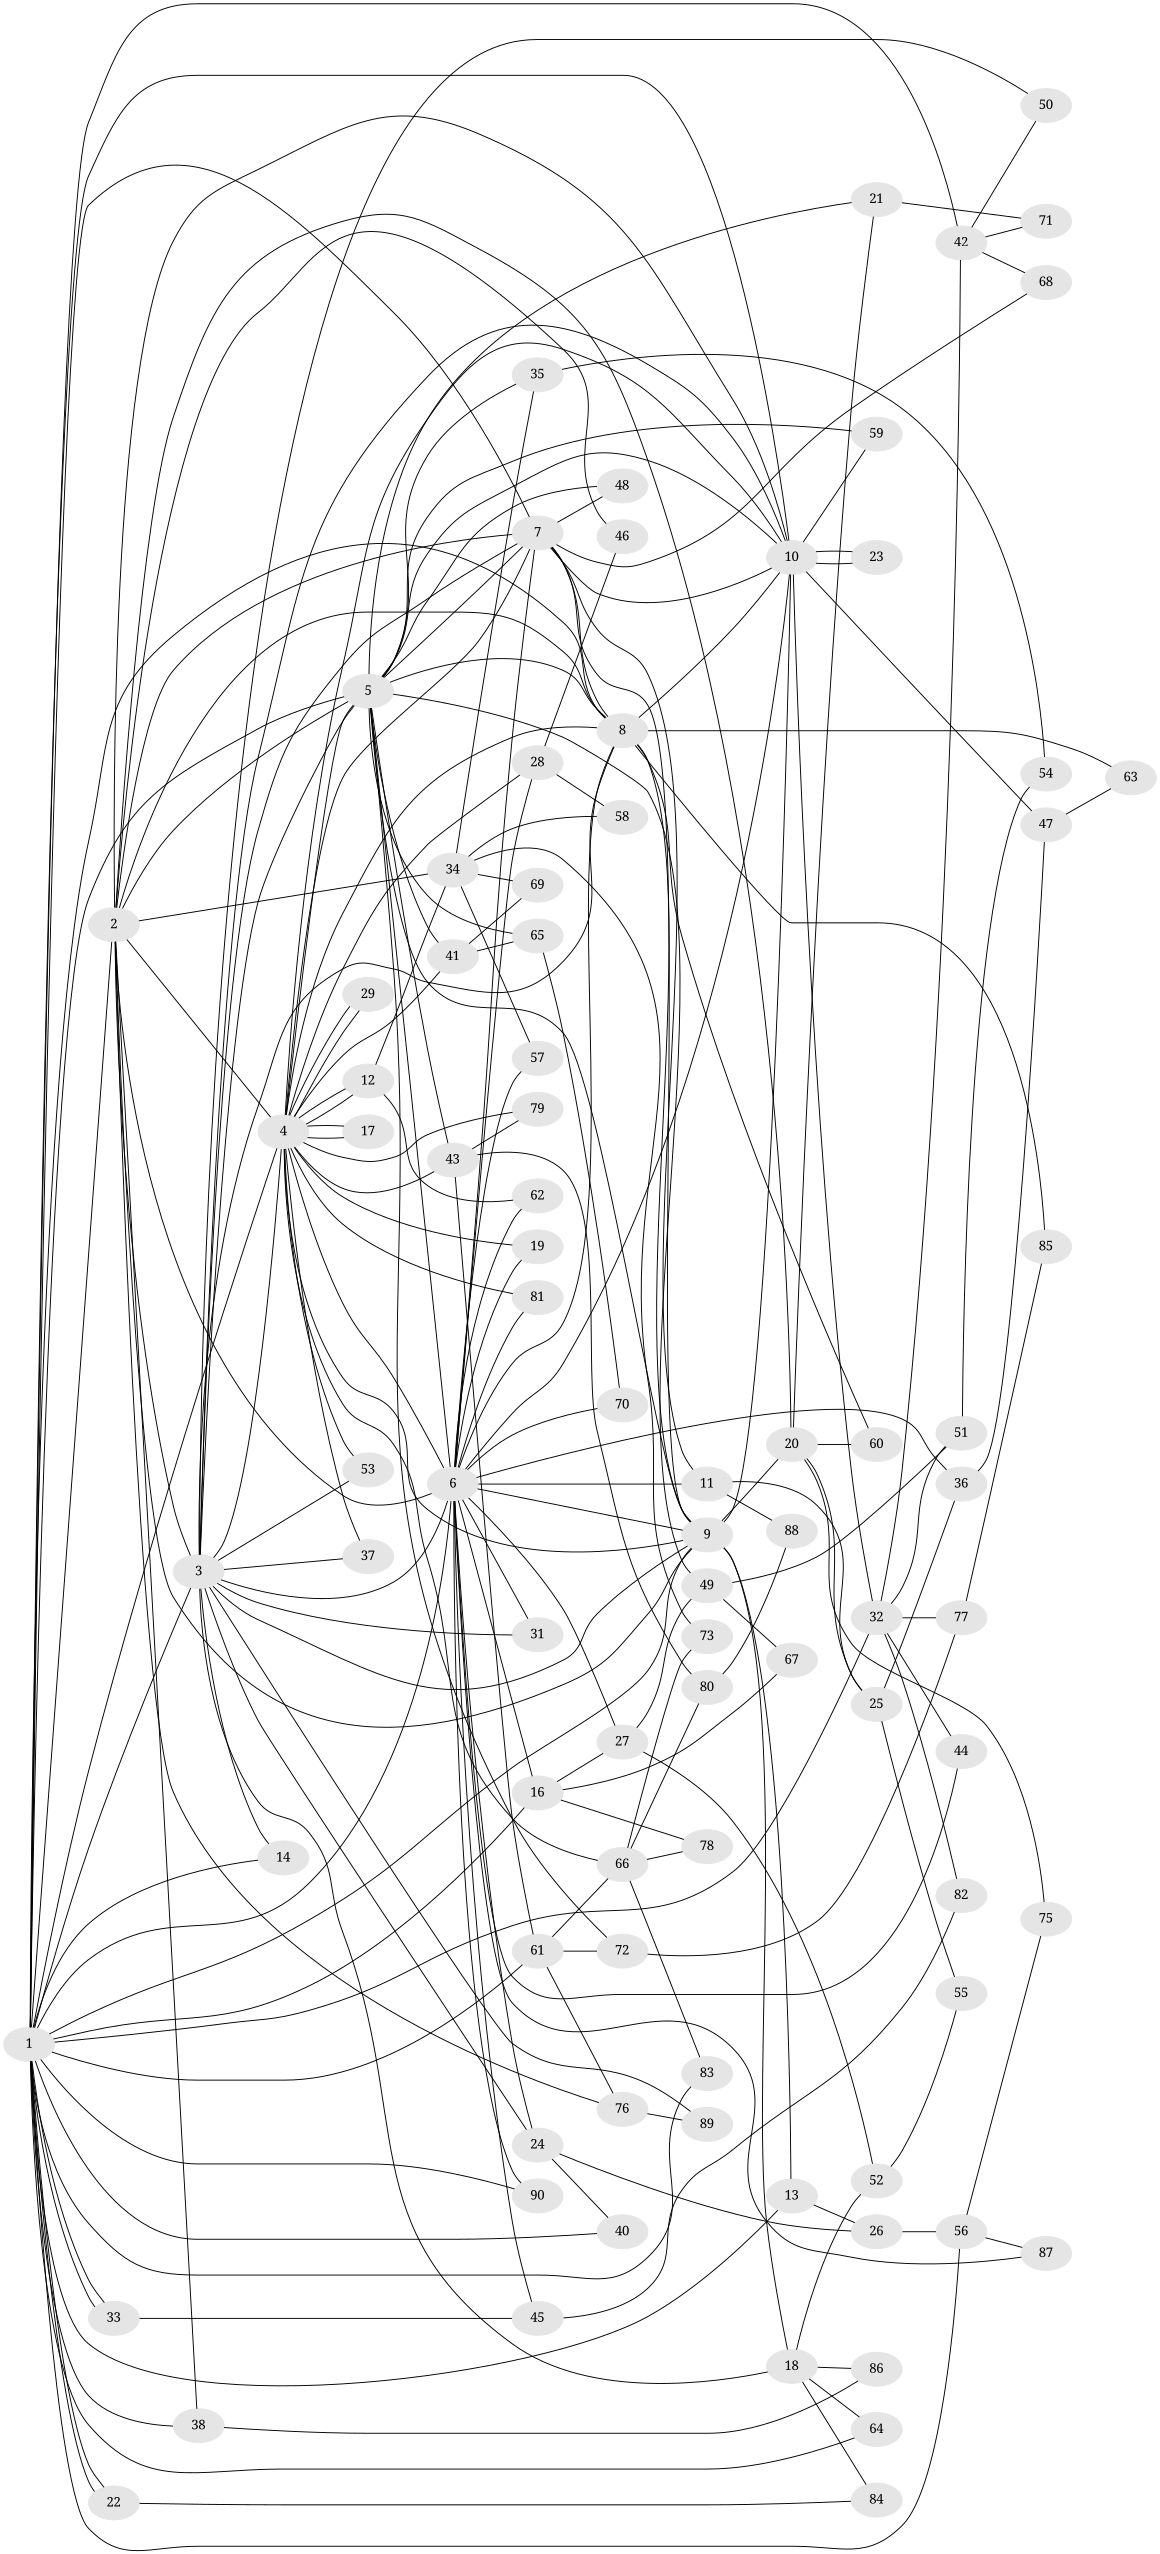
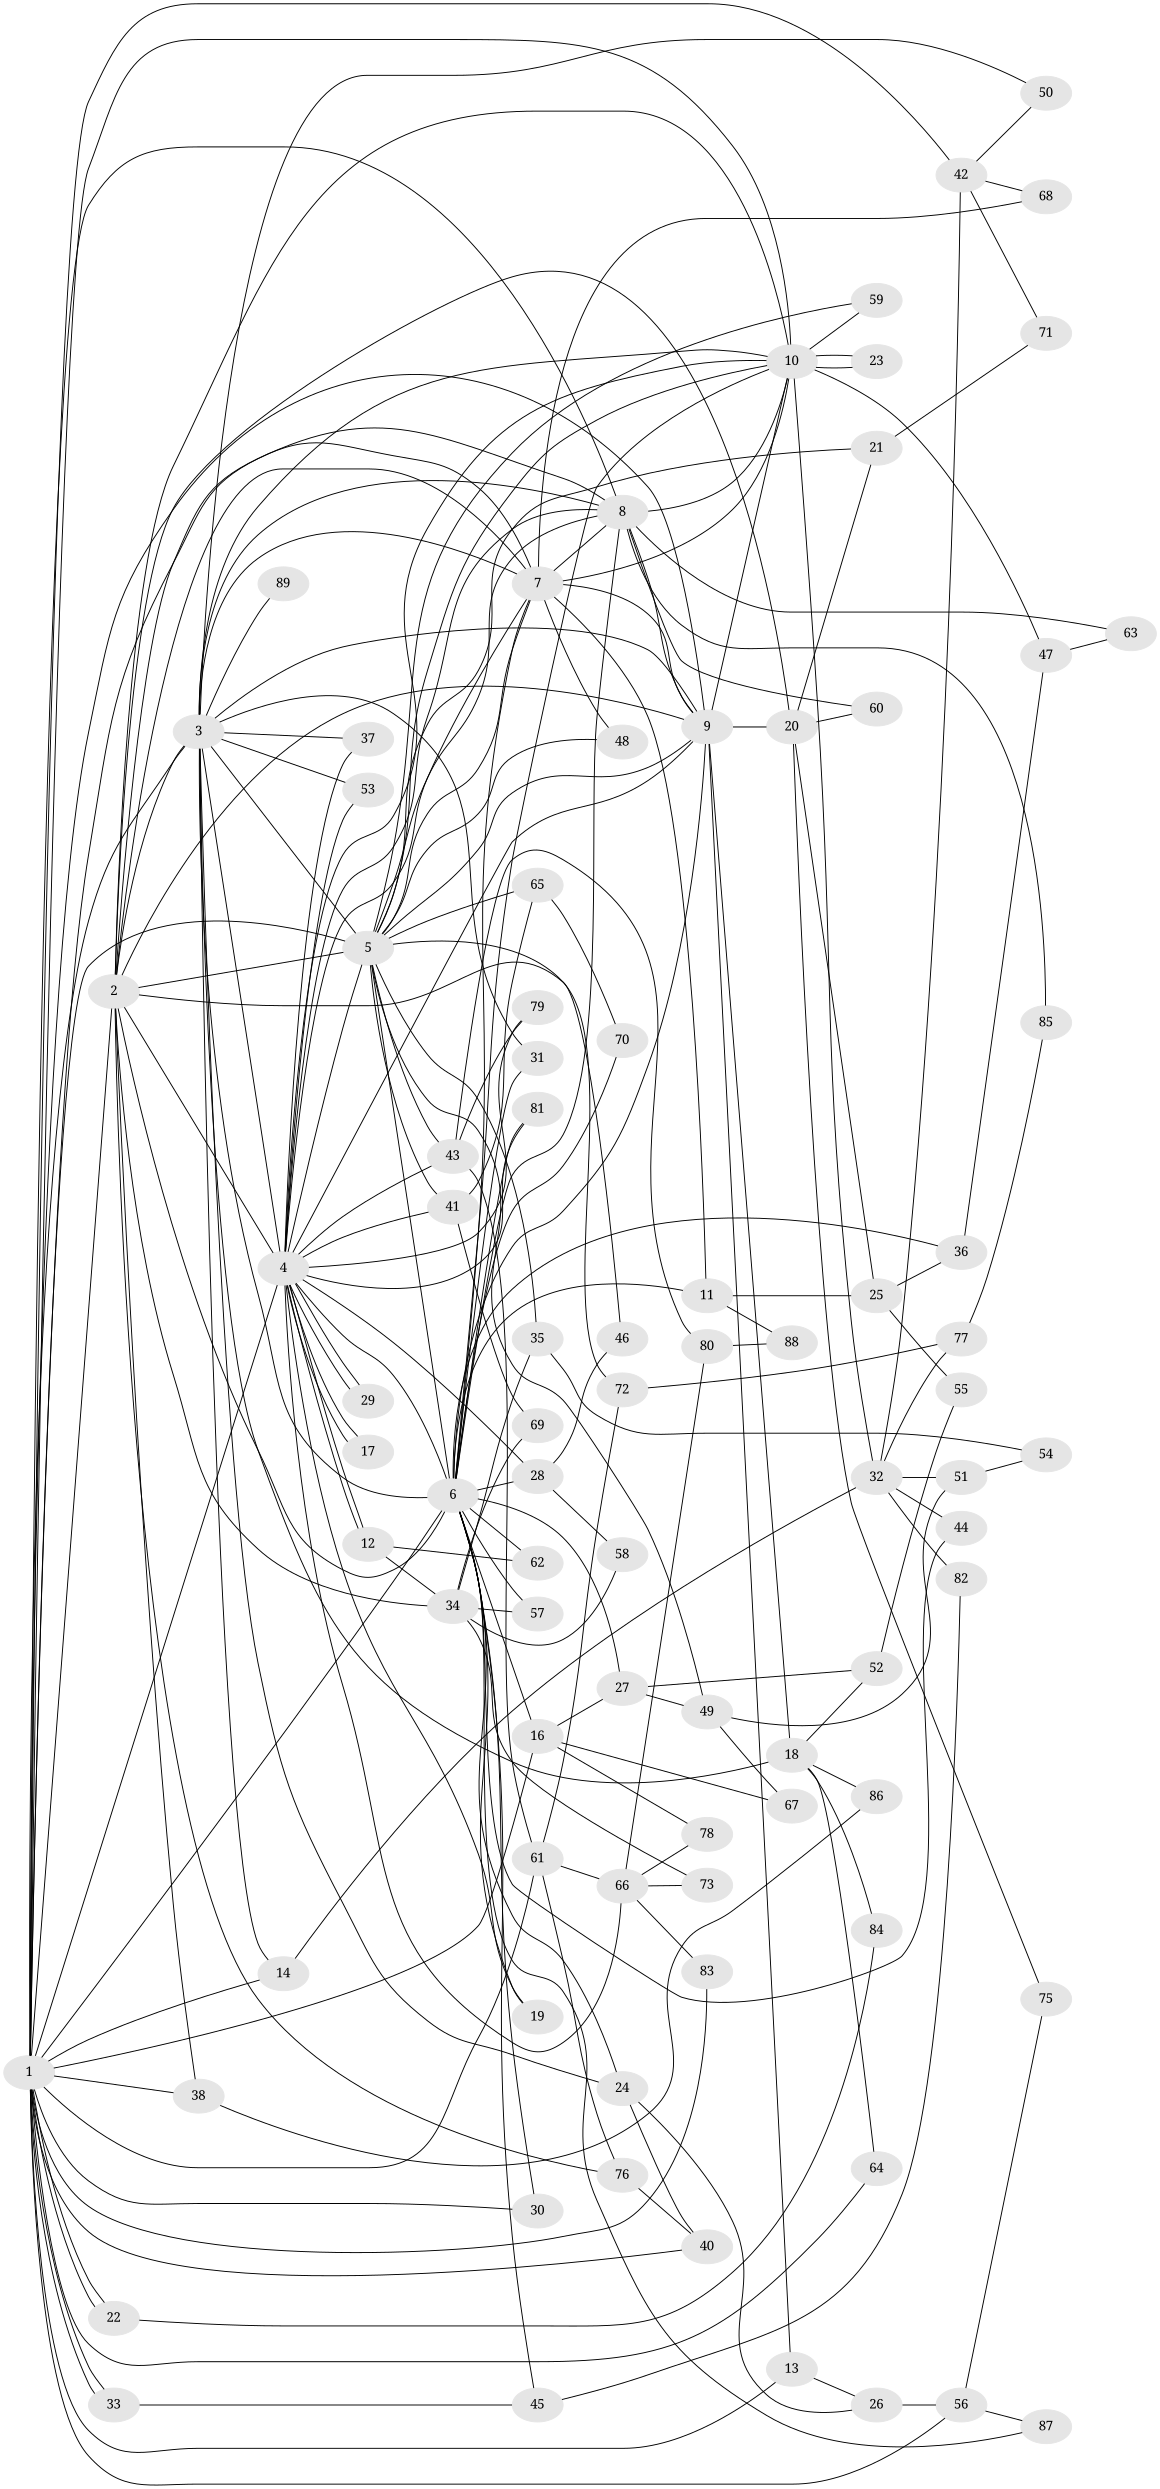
(503, 1929) -> (544, 1685)
(665, 2117) -> (665, 2211)
(538, 2196) -> (538, 2211)
